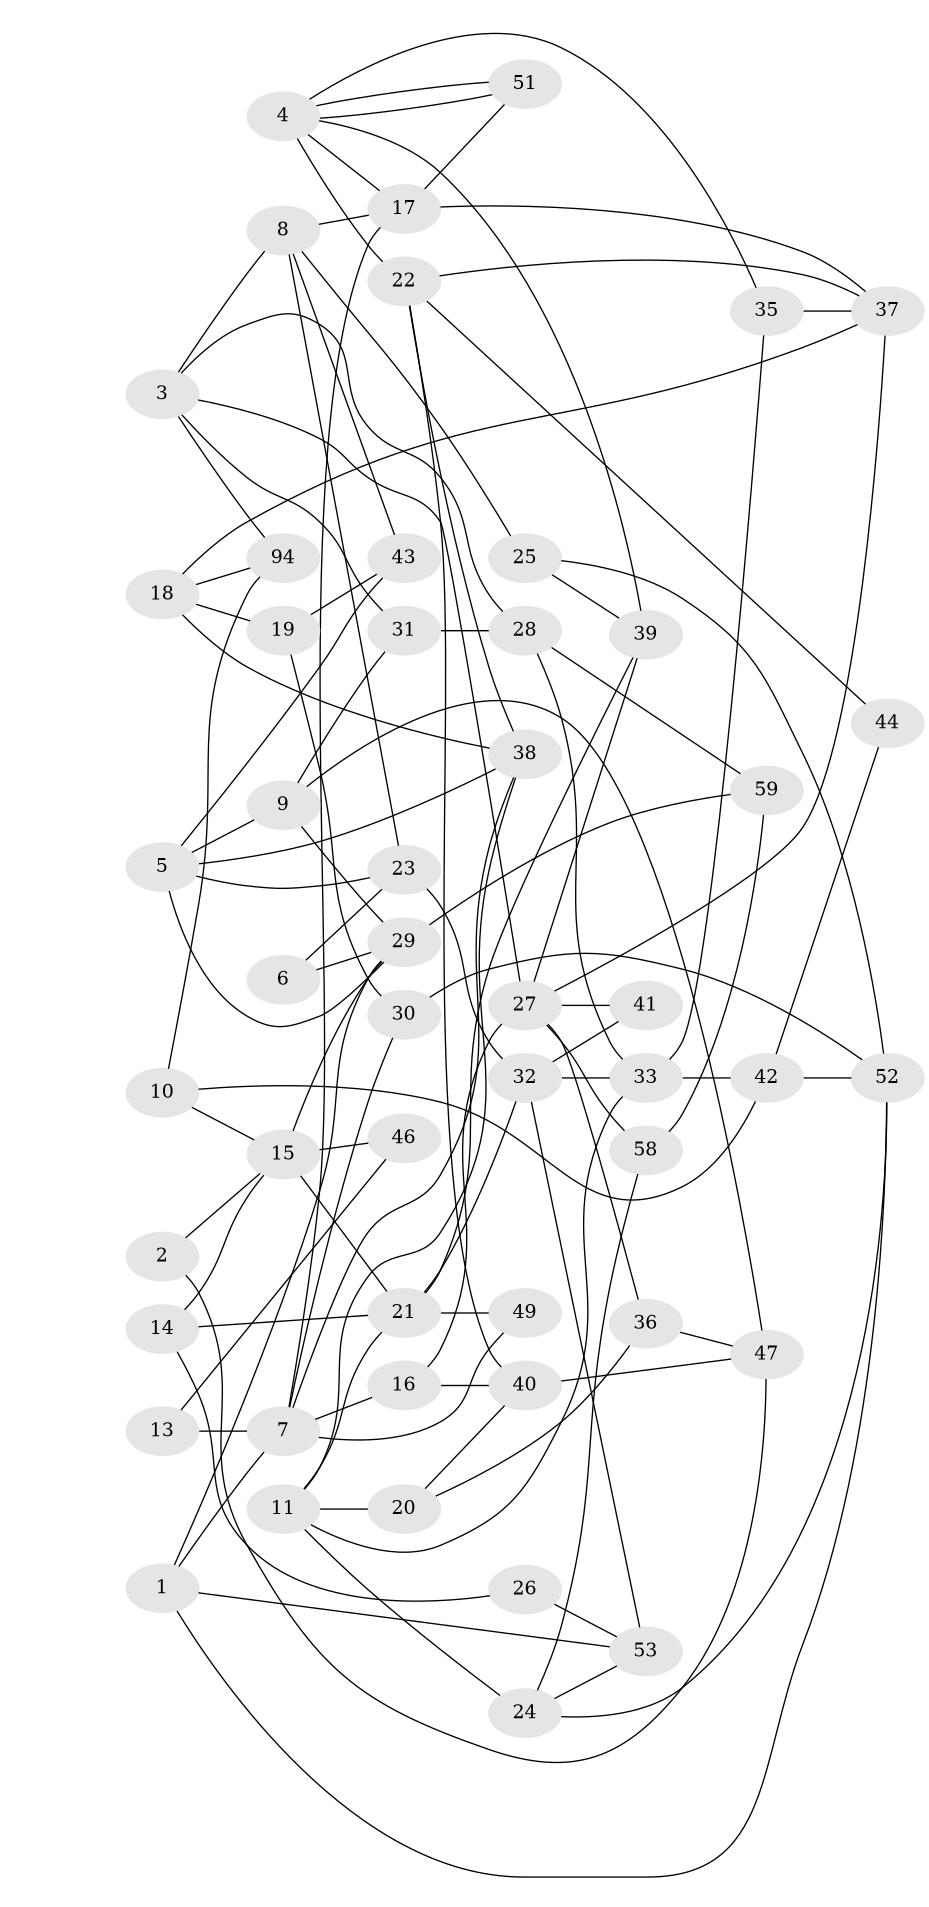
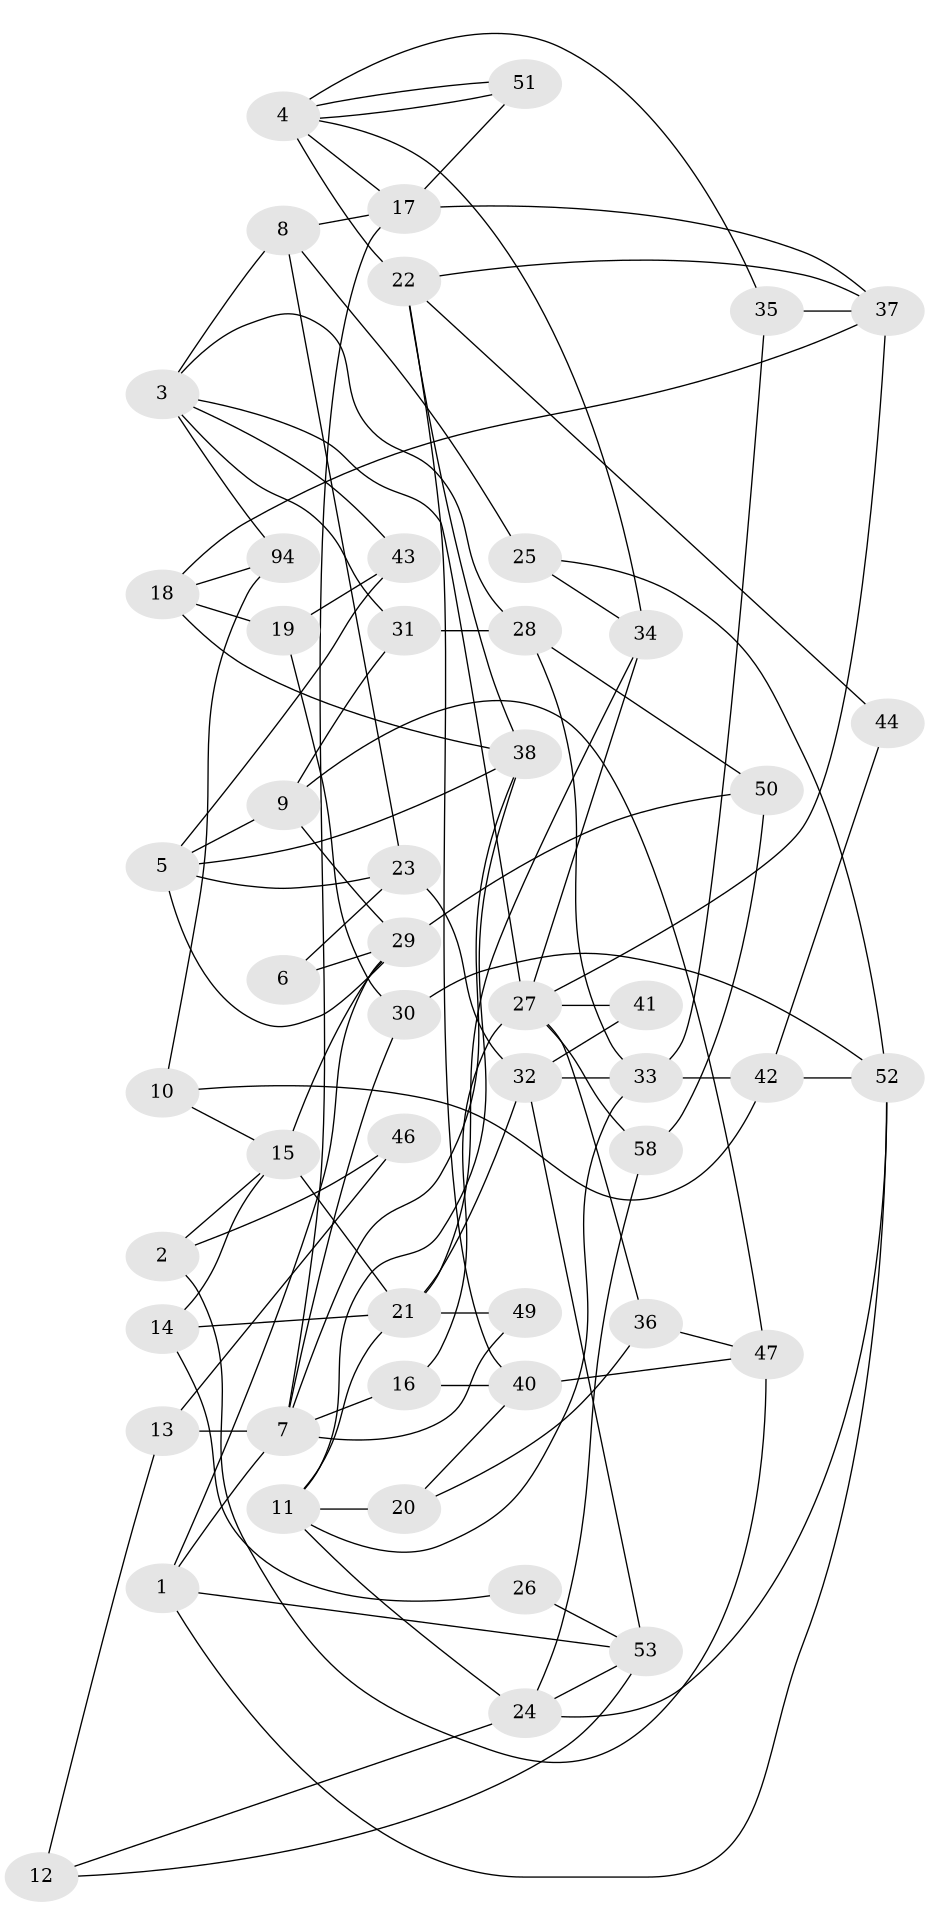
(354, 422) -> (296, 462)
(646, 635) -> (646, 635)
(767, 791) -> (767, 791)
(344, 1146) -> (289, 1206)
none -> (42, 1877)
